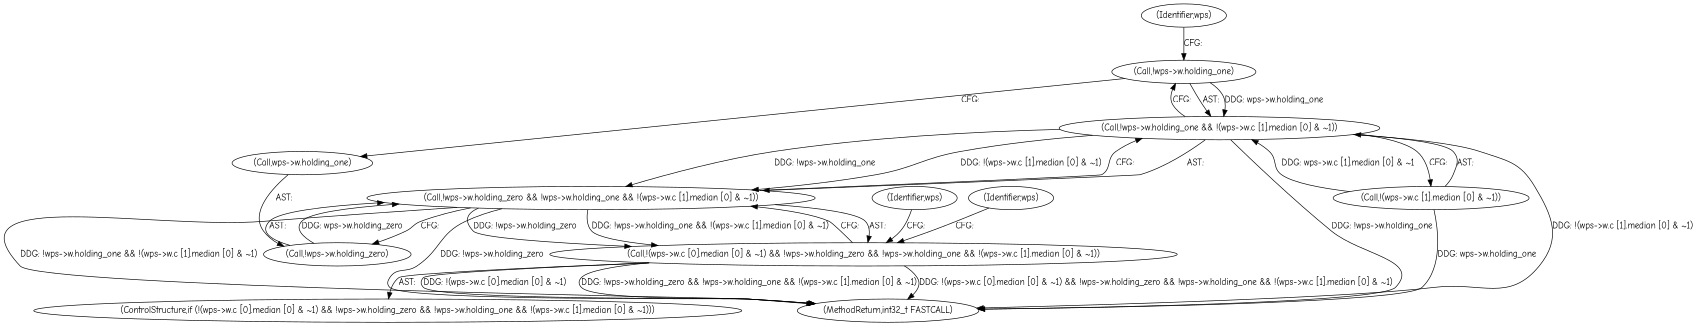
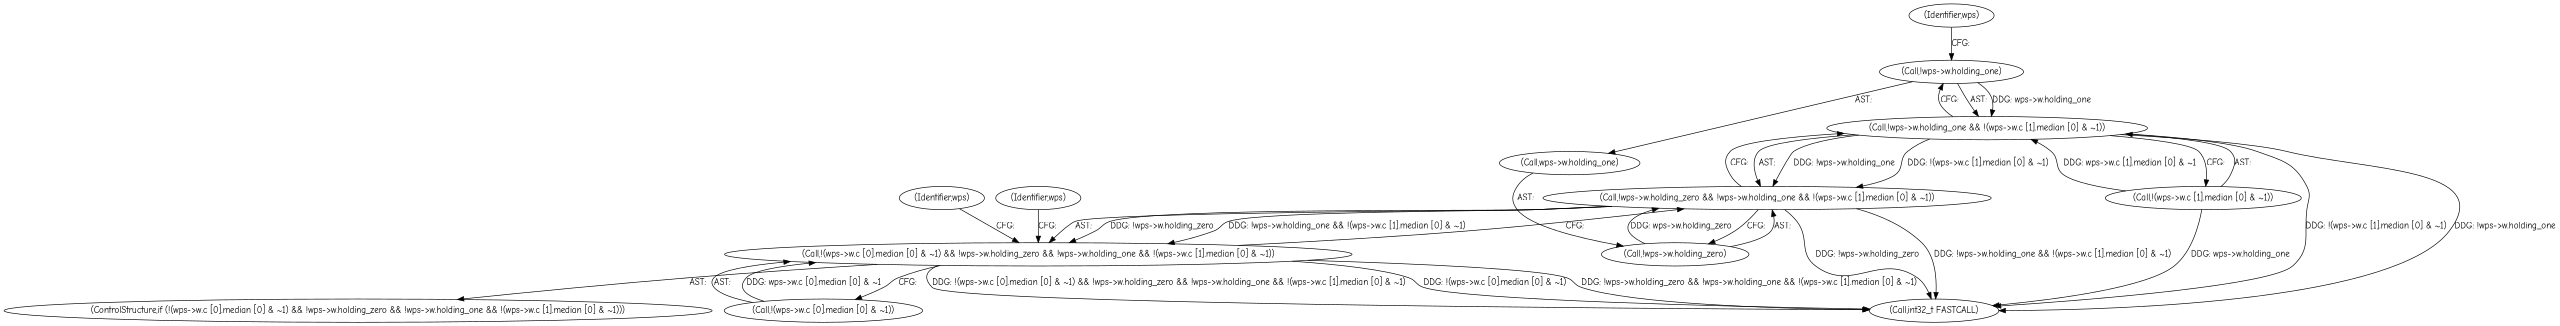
(972, 100) -> (1865, 100)
none -> (823, 311)
(888, 311) -> (1934, 311)
